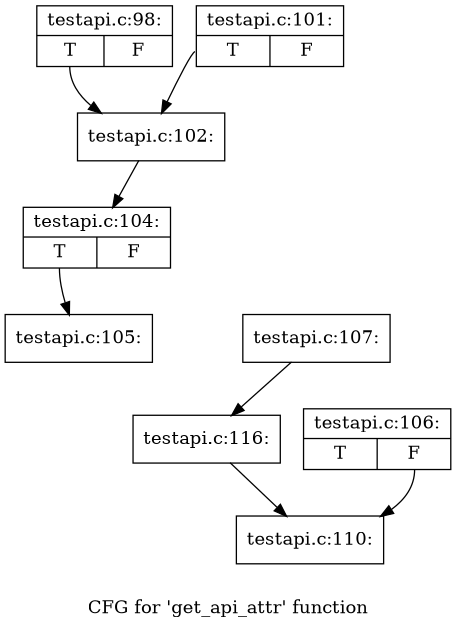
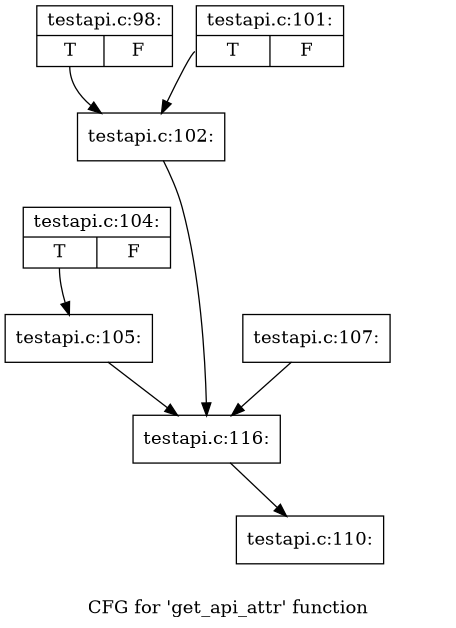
(129, 178) -> (196, 279)
none -> (138, 385)
(377, 439) -> none
